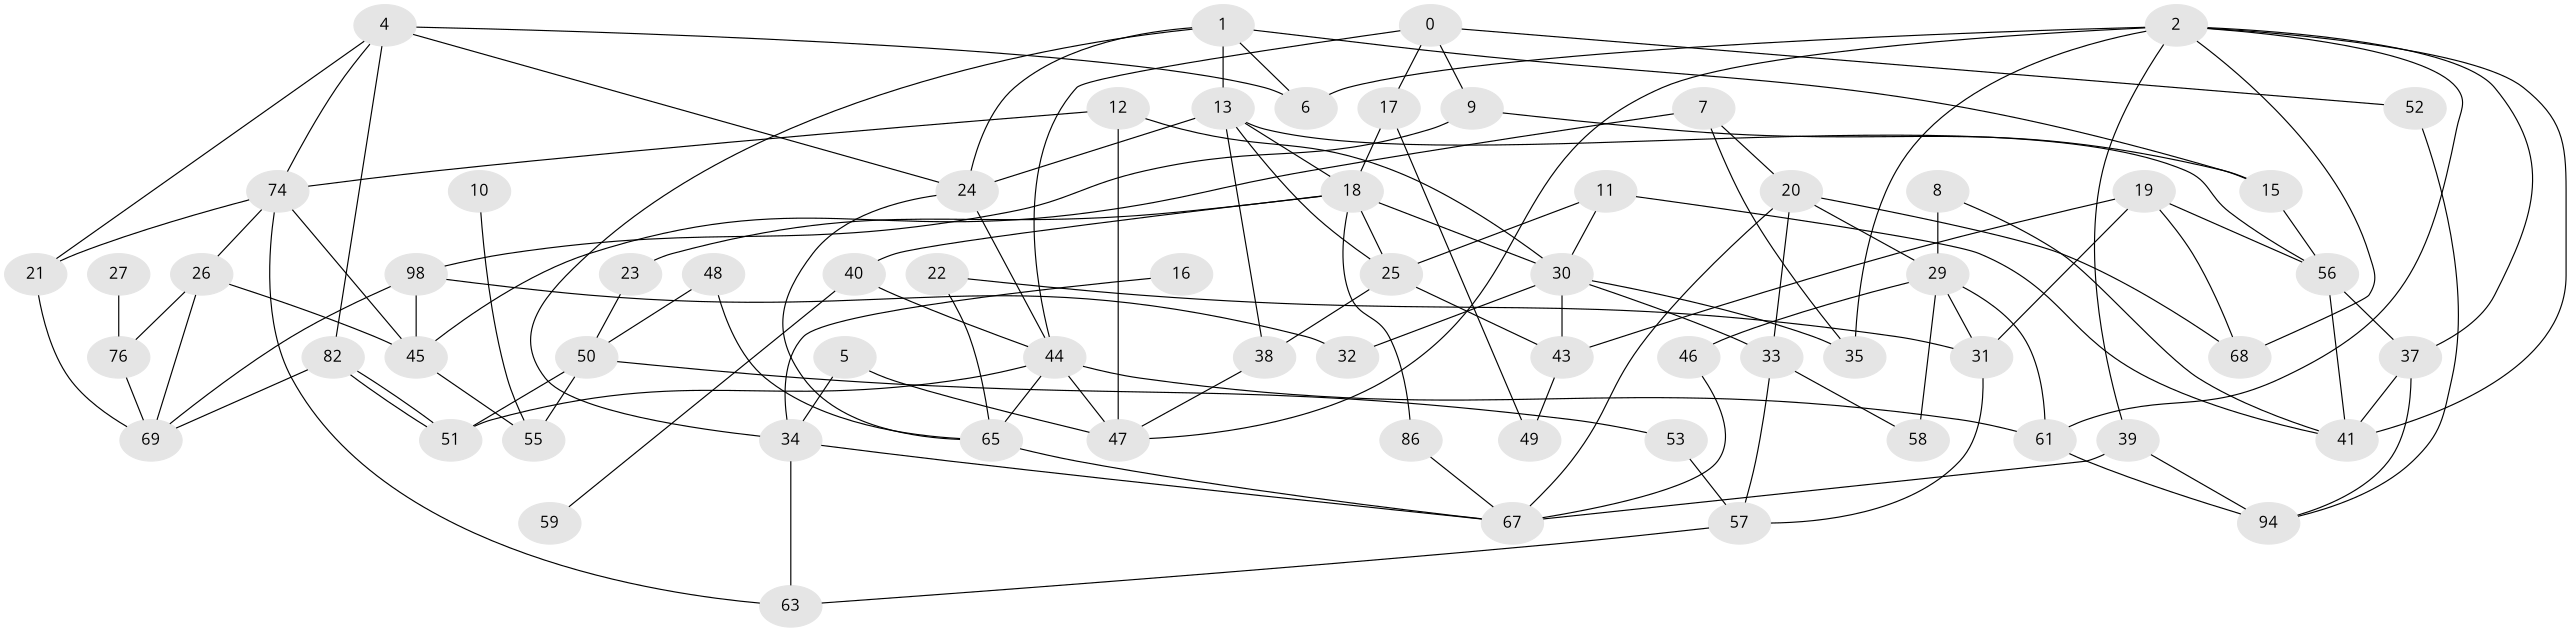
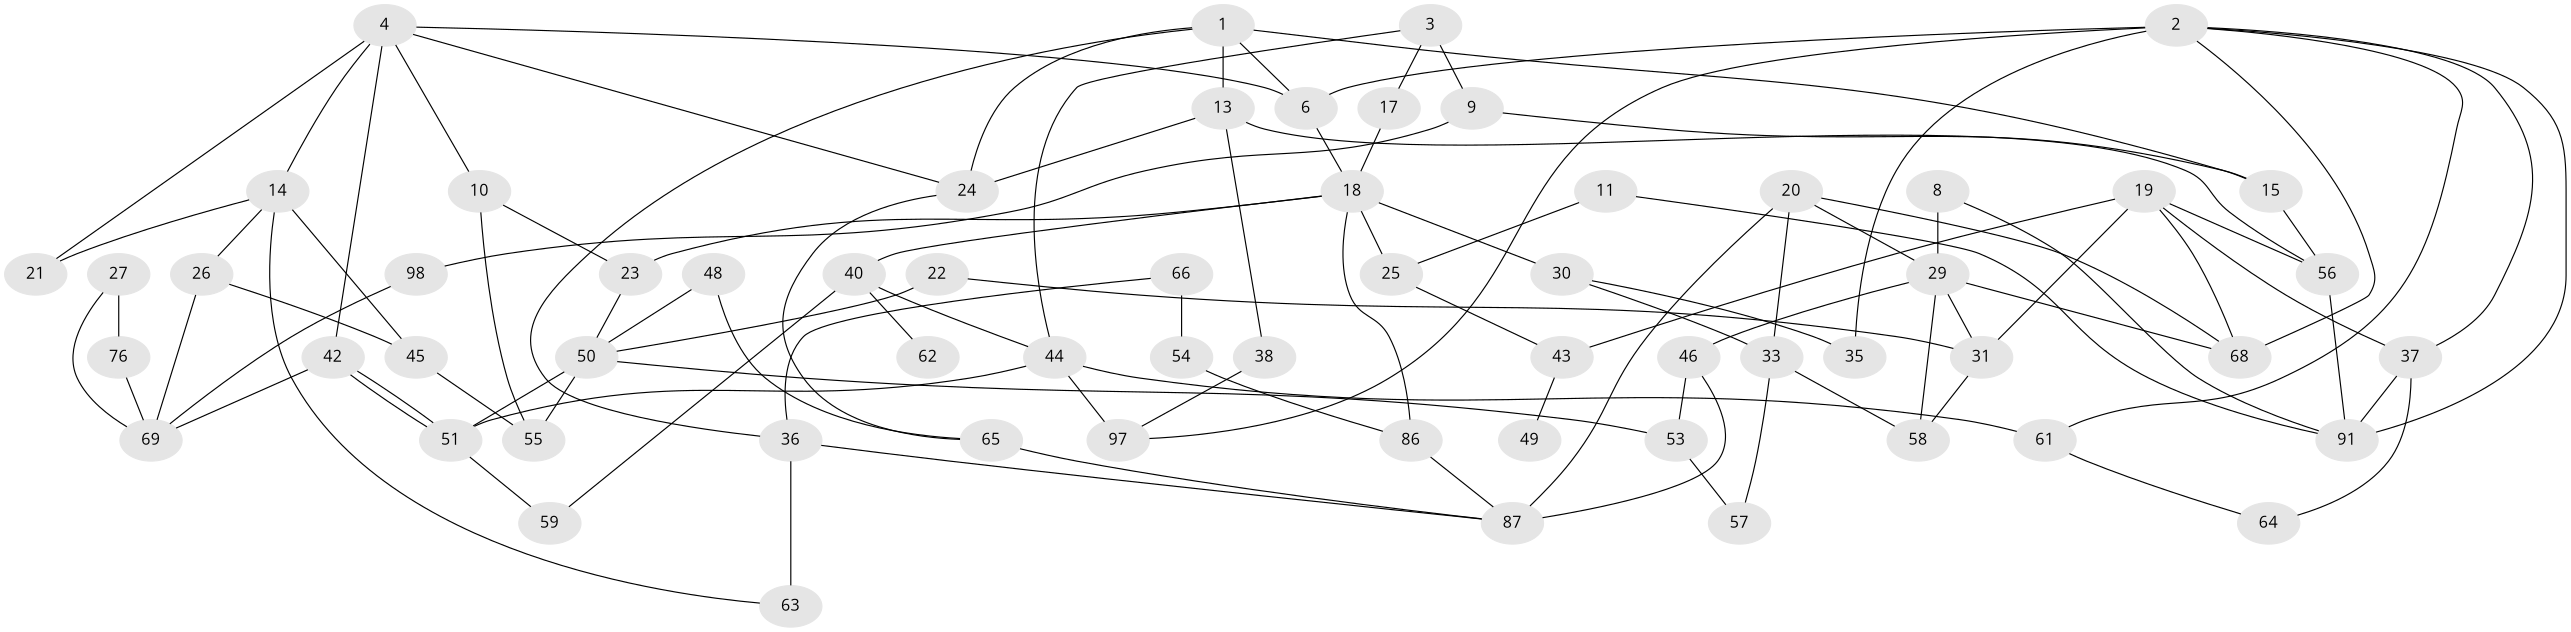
(1431, 25) -> (1431, 25)
none -> (432, 108)
(1118, 108) -> none
(1704, 108) -> none
(2415, 108) -> none
(1305, 160) -> (1334, 158)
(278, 191) -> (278, 191)
(1291, 192) -> none
none -> (555, 233)
(1584, 233) -> none
(1011, 274) -> none
(1182, 274) -> (1182, 274)
(1459, 274) -> none
(2366, 313) -> (2269, 285)
(160, 316) -> none
(416, 316) -> none
(1328, 316) -> none
(1562, 316) -> none
(2025, 340) -> (2089, 316)
(975, 355) -> (766, 325)
(333, 357) -> (333, 357)
(845, 357) -> none
none -> (928, 357)
none -> (1182, 357)
(1348, 357) -> none
(66, 373) -> (74, 367)
(1023, 399) -> none
none -> (1681, 406)
(791, 440) -> (791, 440)
(1118, 440) -> (1118, 440)
(2128, 440) -> none
(2347, 440) -> (2347, 440)
none -> (500, 482)
(1913, 494) -> (1950, 399)
(1512, 523) -> (1512, 523)
(2269, 523) -> (2269, 523)
(1266, 569) -> none
